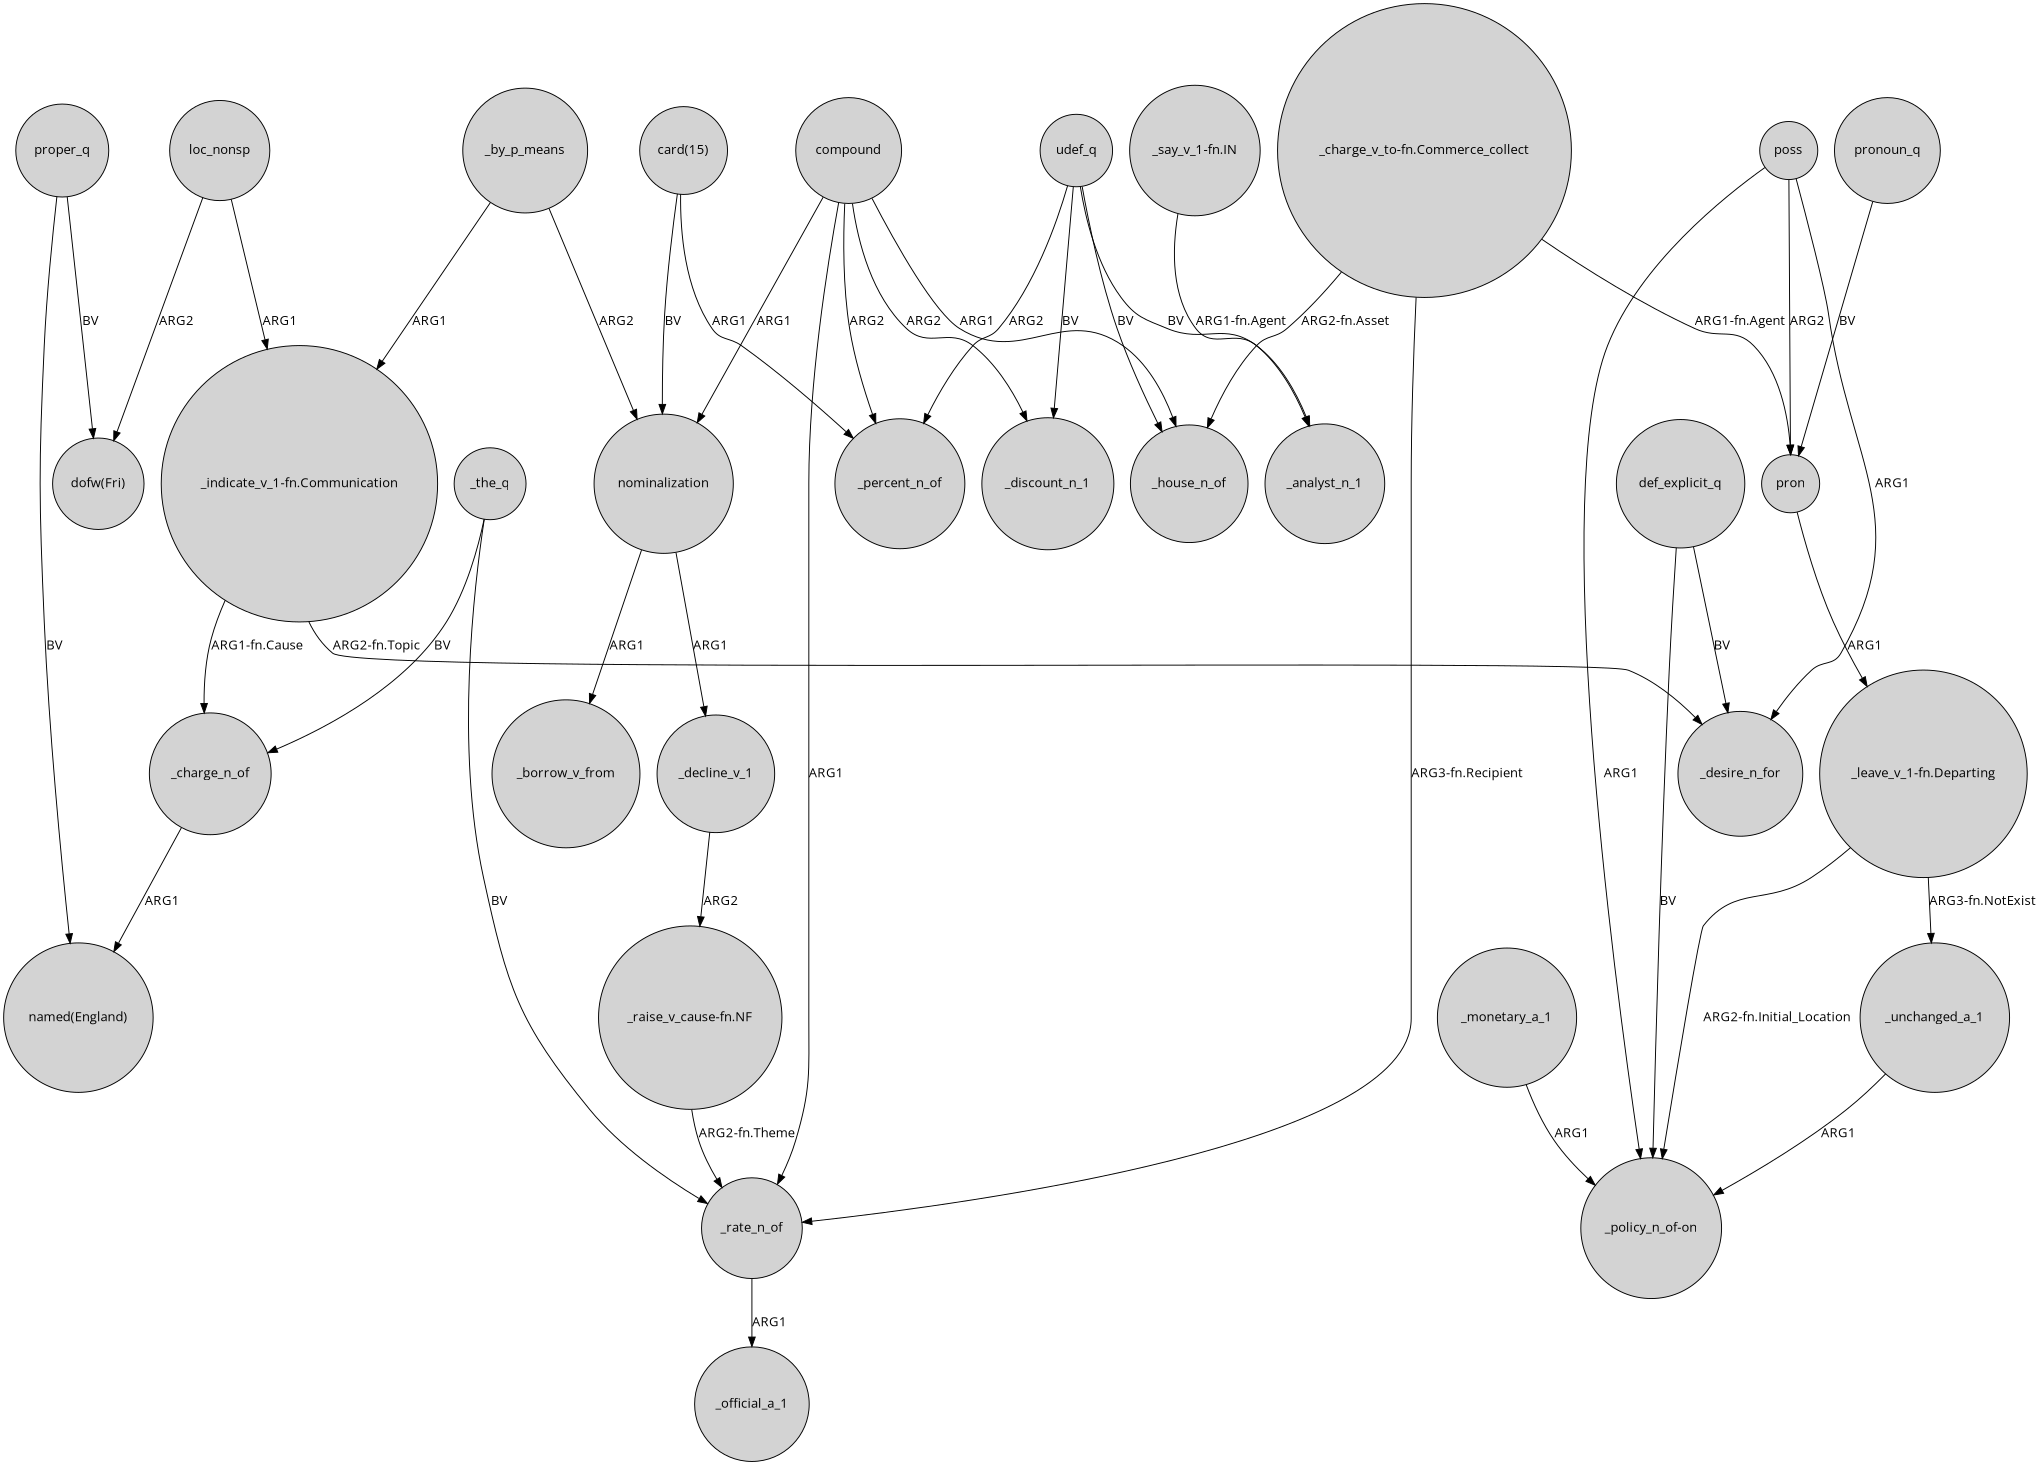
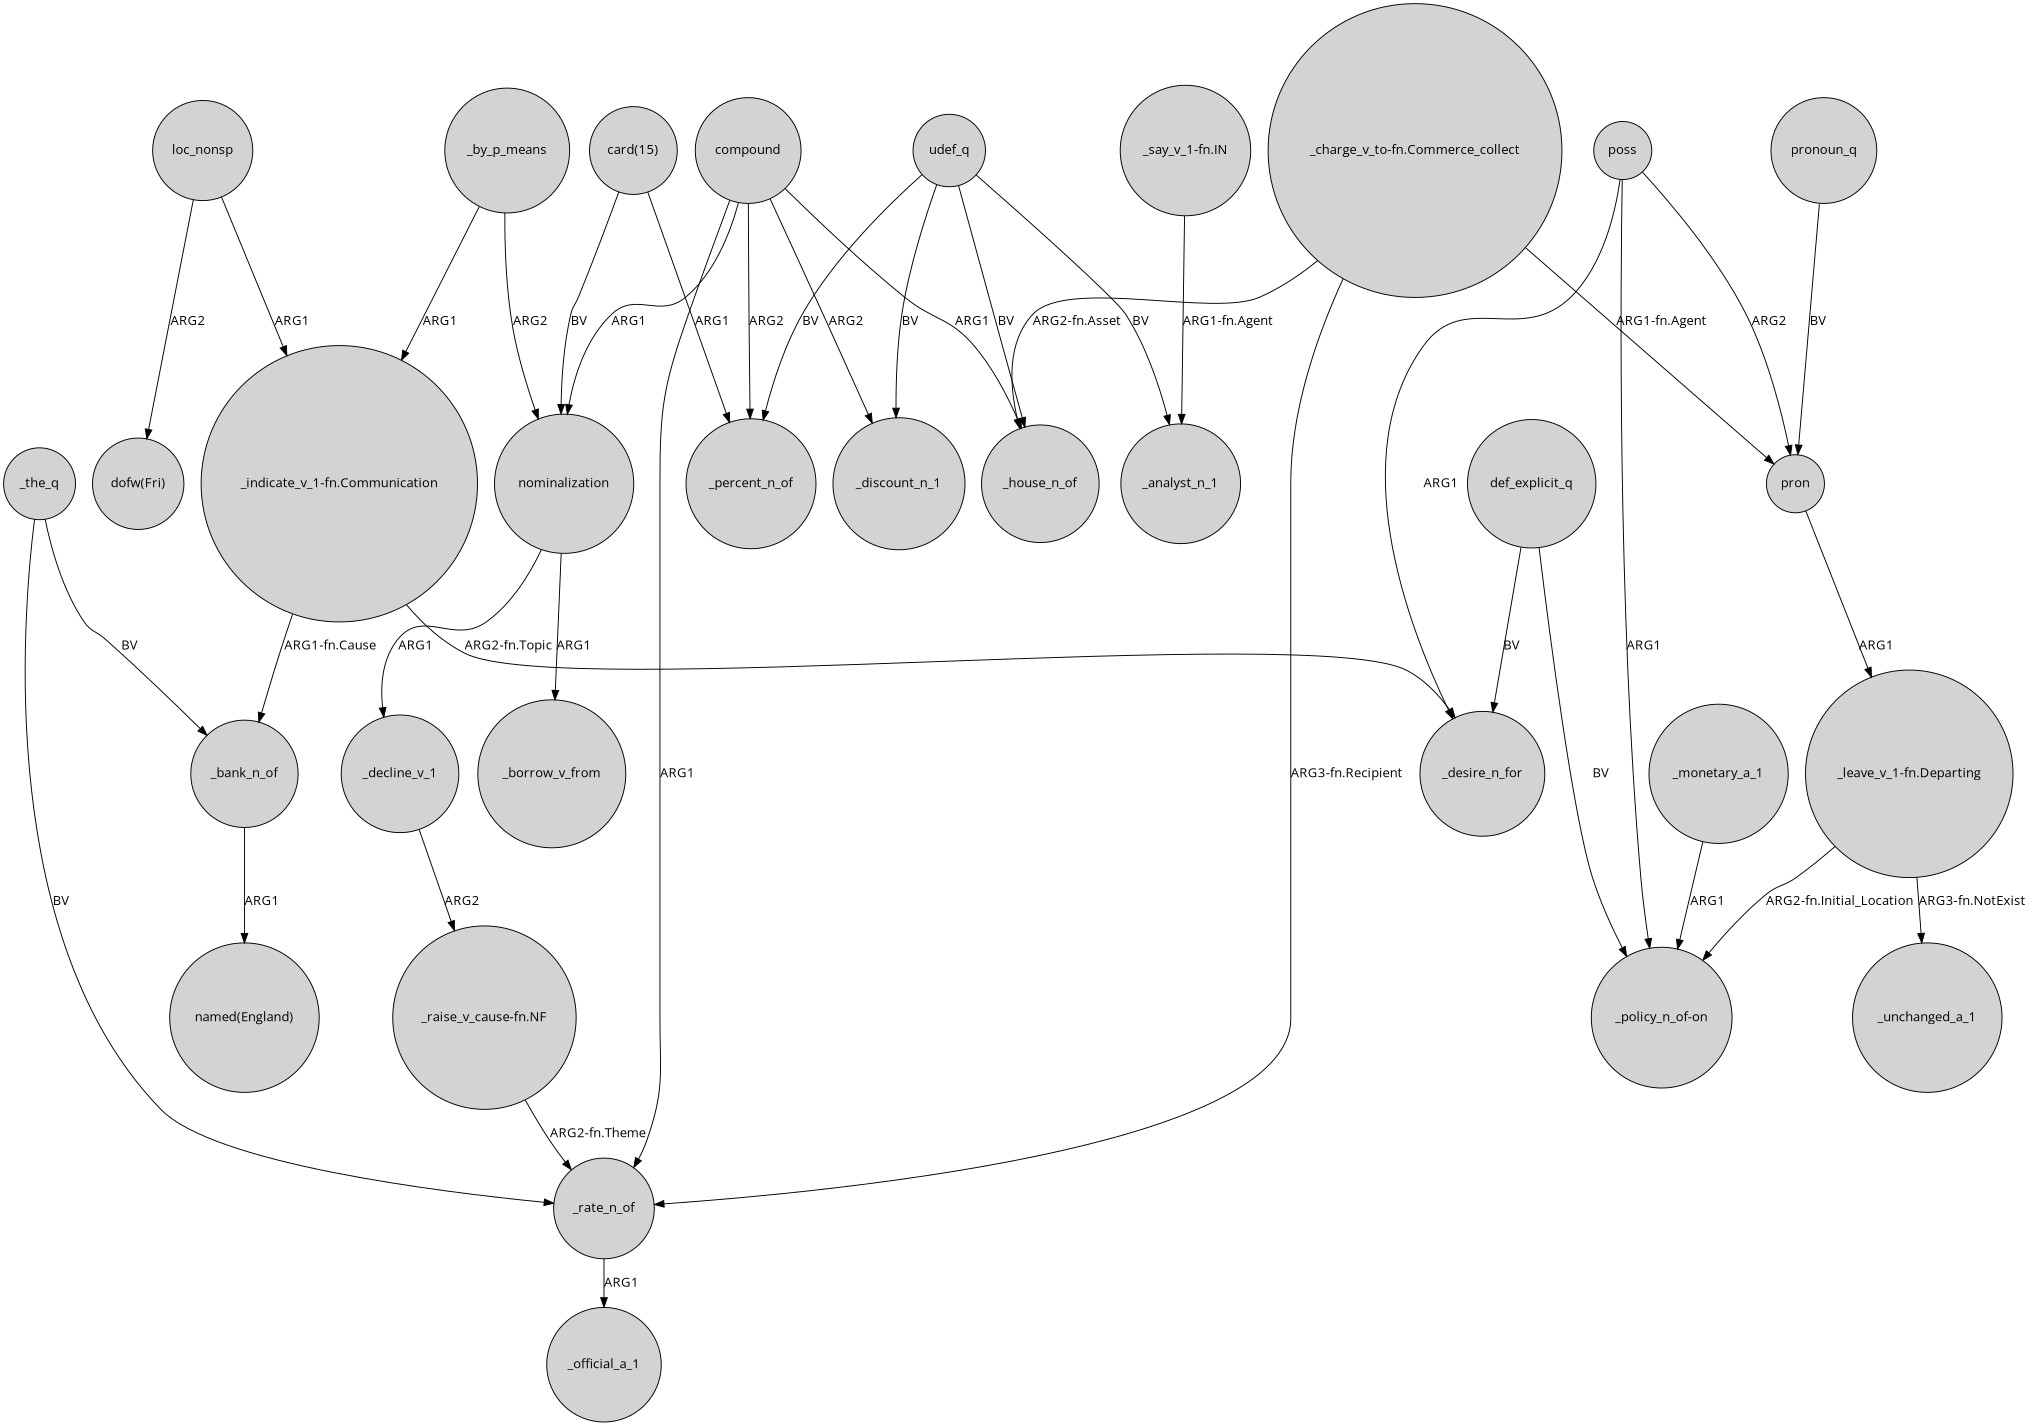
(62, 151) -> none
(1026, 321) -> (811, 321)
(210, 774) -> (244, 774)
(1808, 1138) -> none
